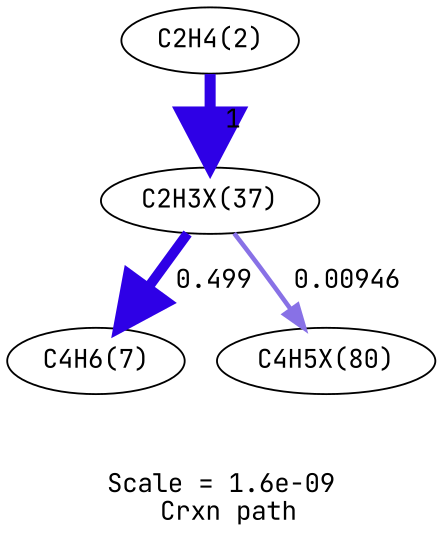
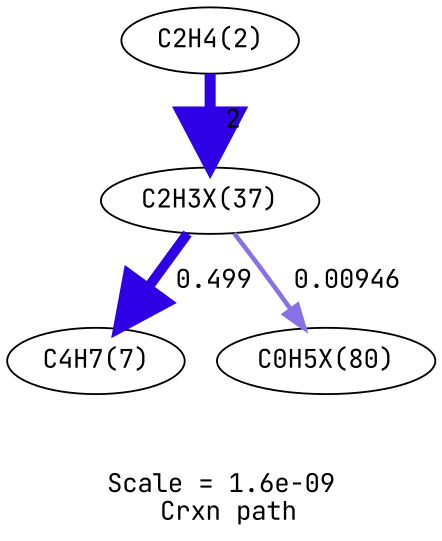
(226, 121) -> (226, 121)
(96, 361) -> (96, 361)
(326, 361) -> (326, 361)
